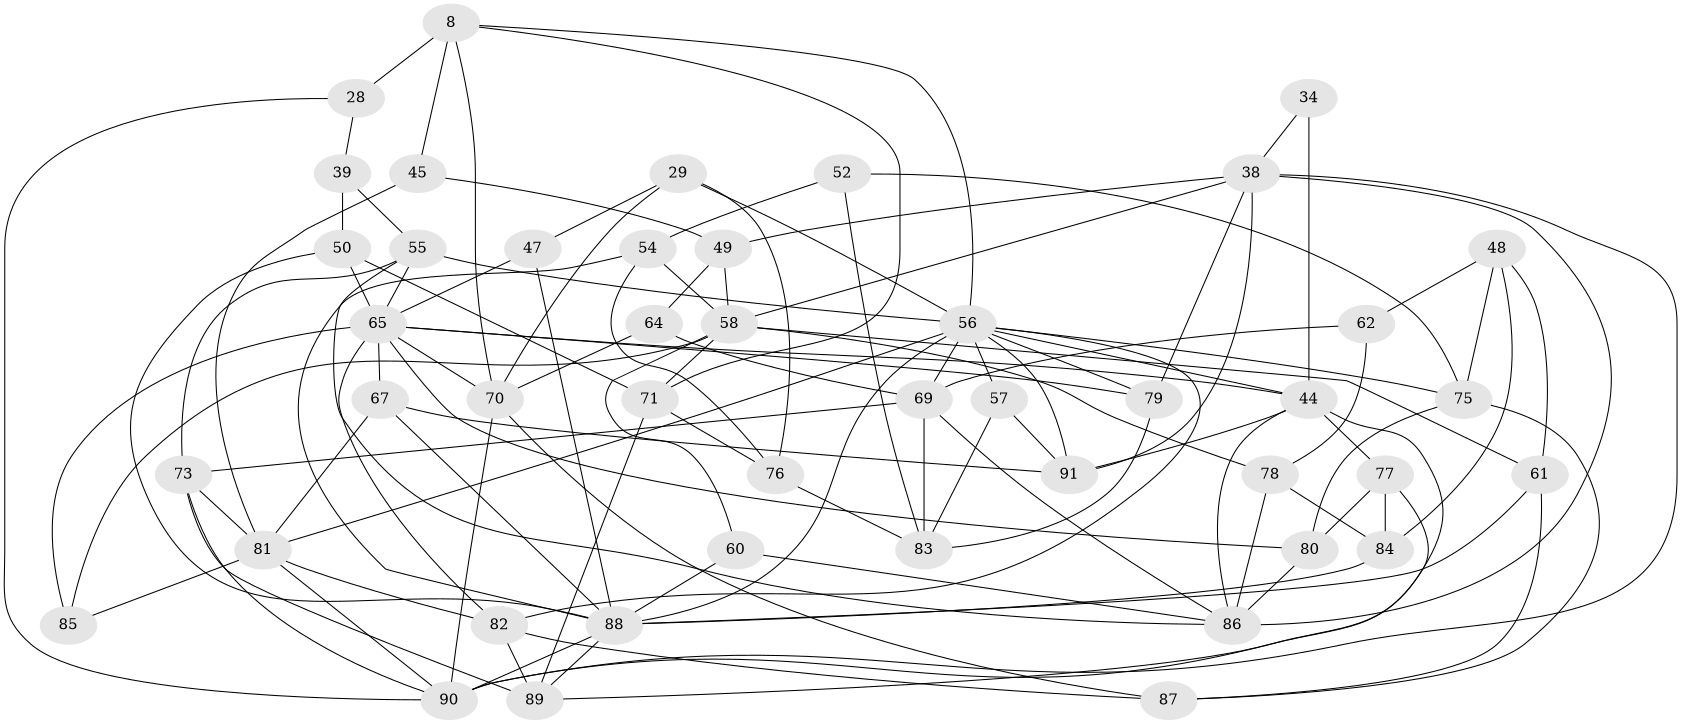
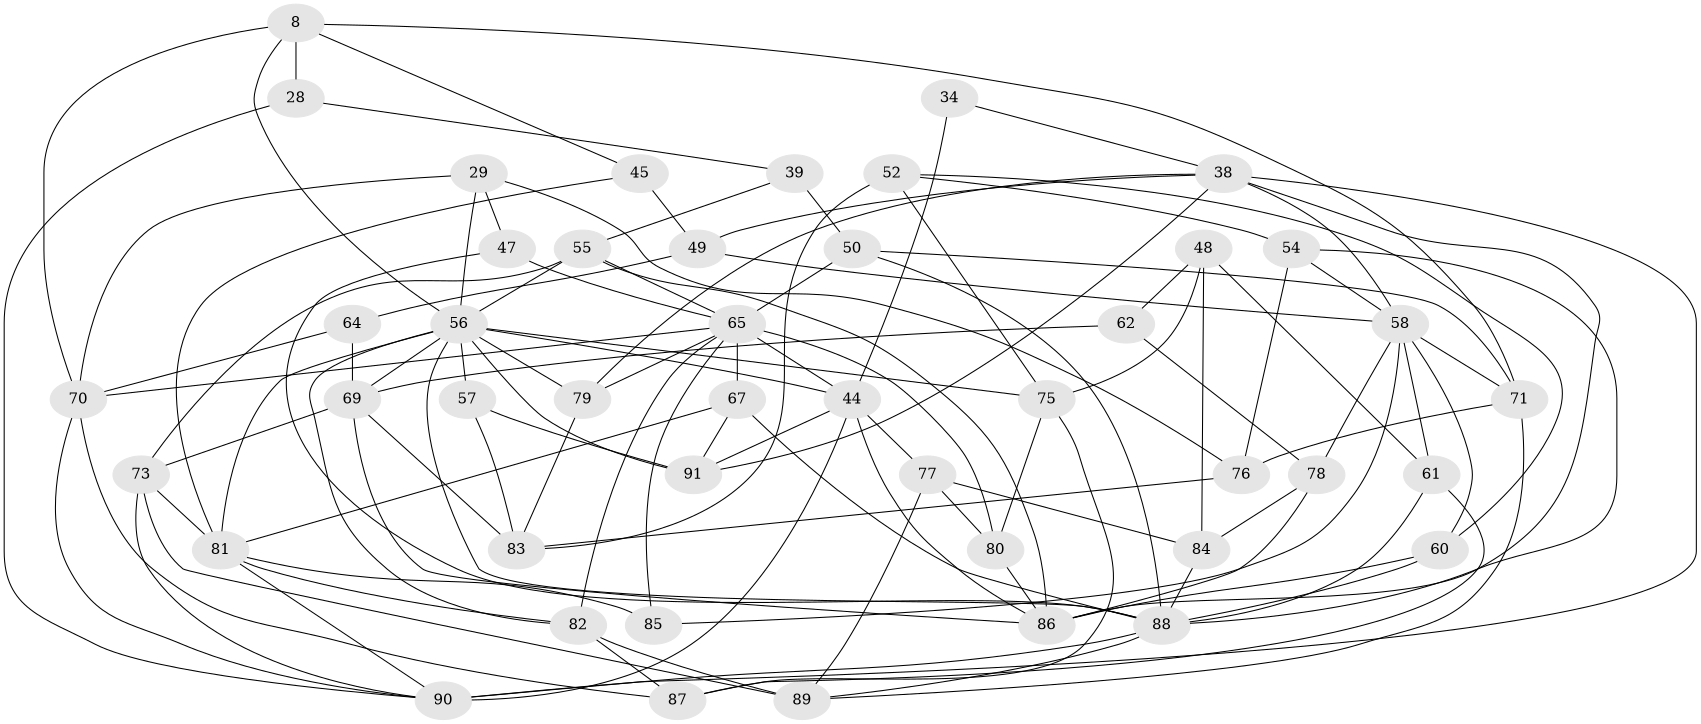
none -> (1358, 240)
